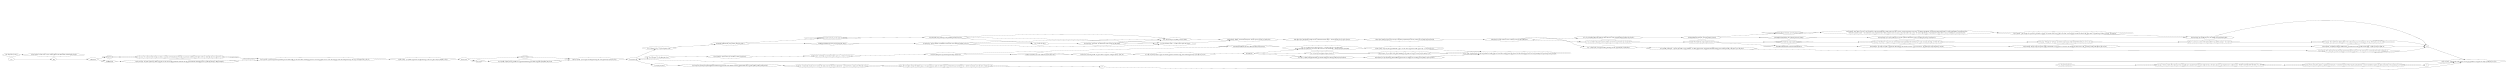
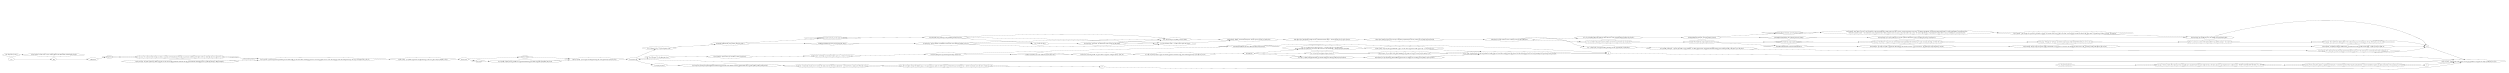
none -> (1609, 53)
(109, 61) -> none
